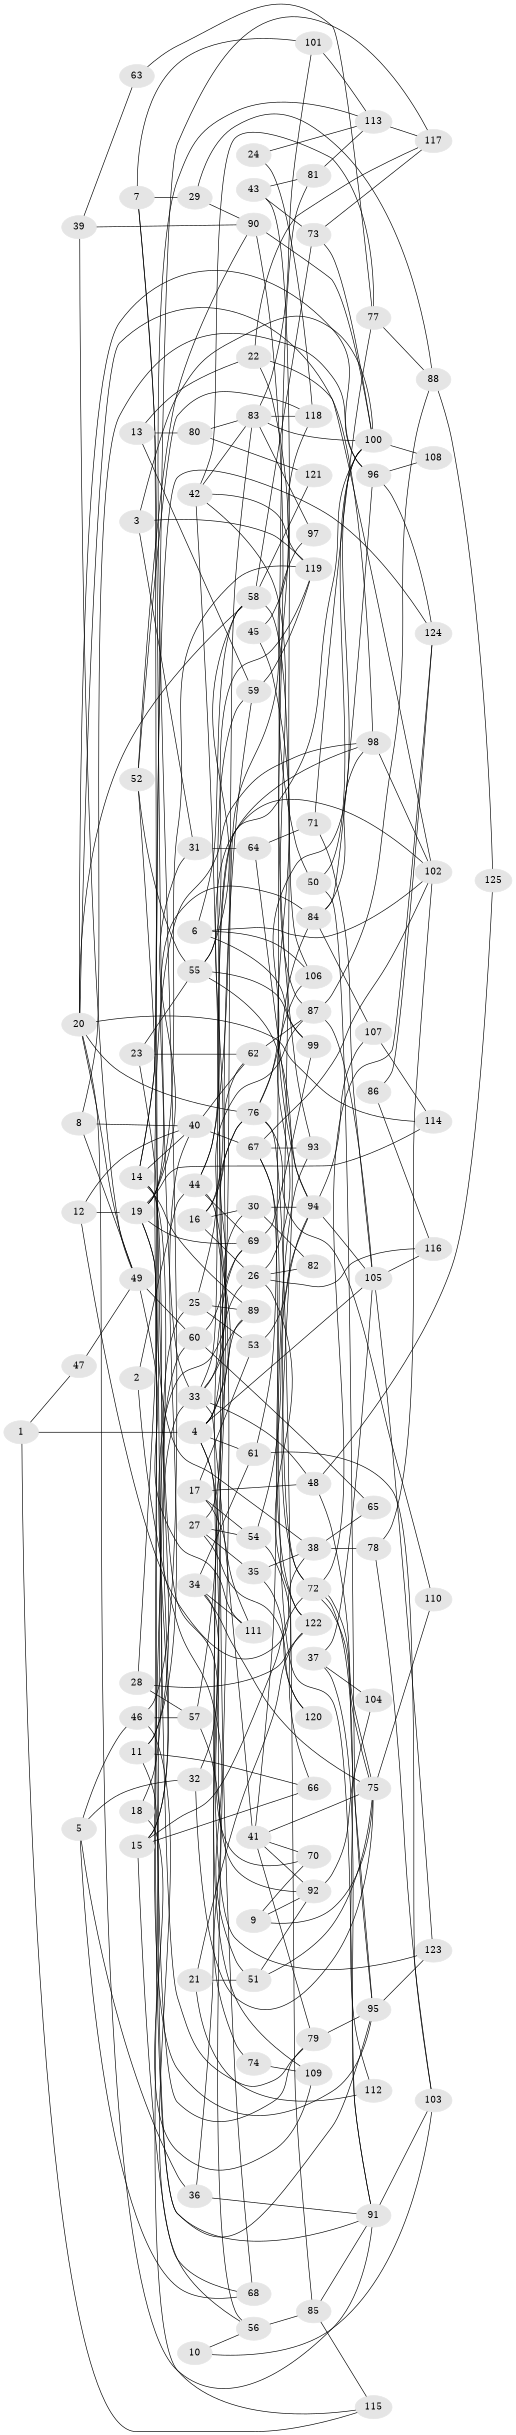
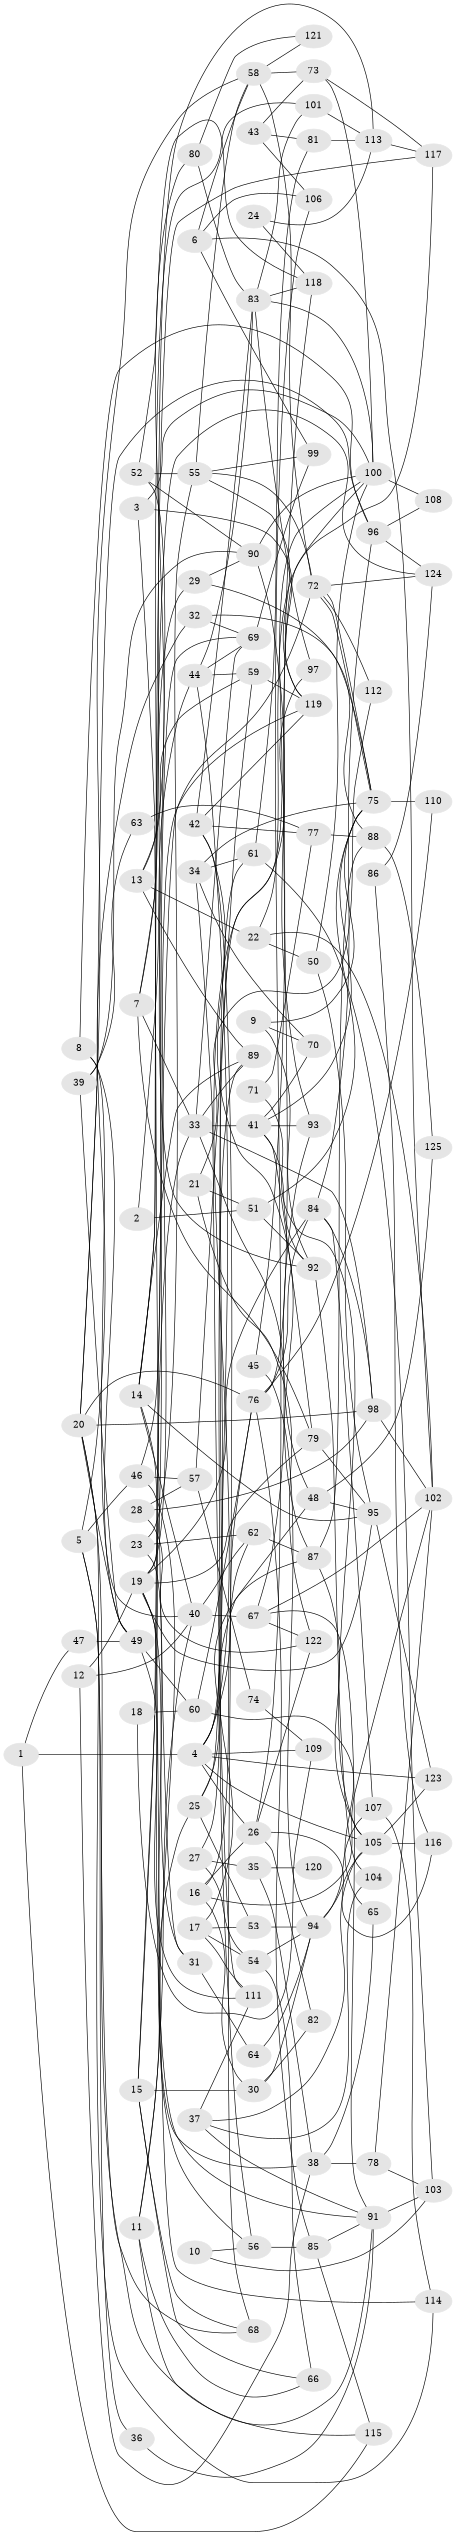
(284, 836) -> none
(270, 1612) -> none
(214, 1751) -> (189, 972)
none -> (224, 2058)
